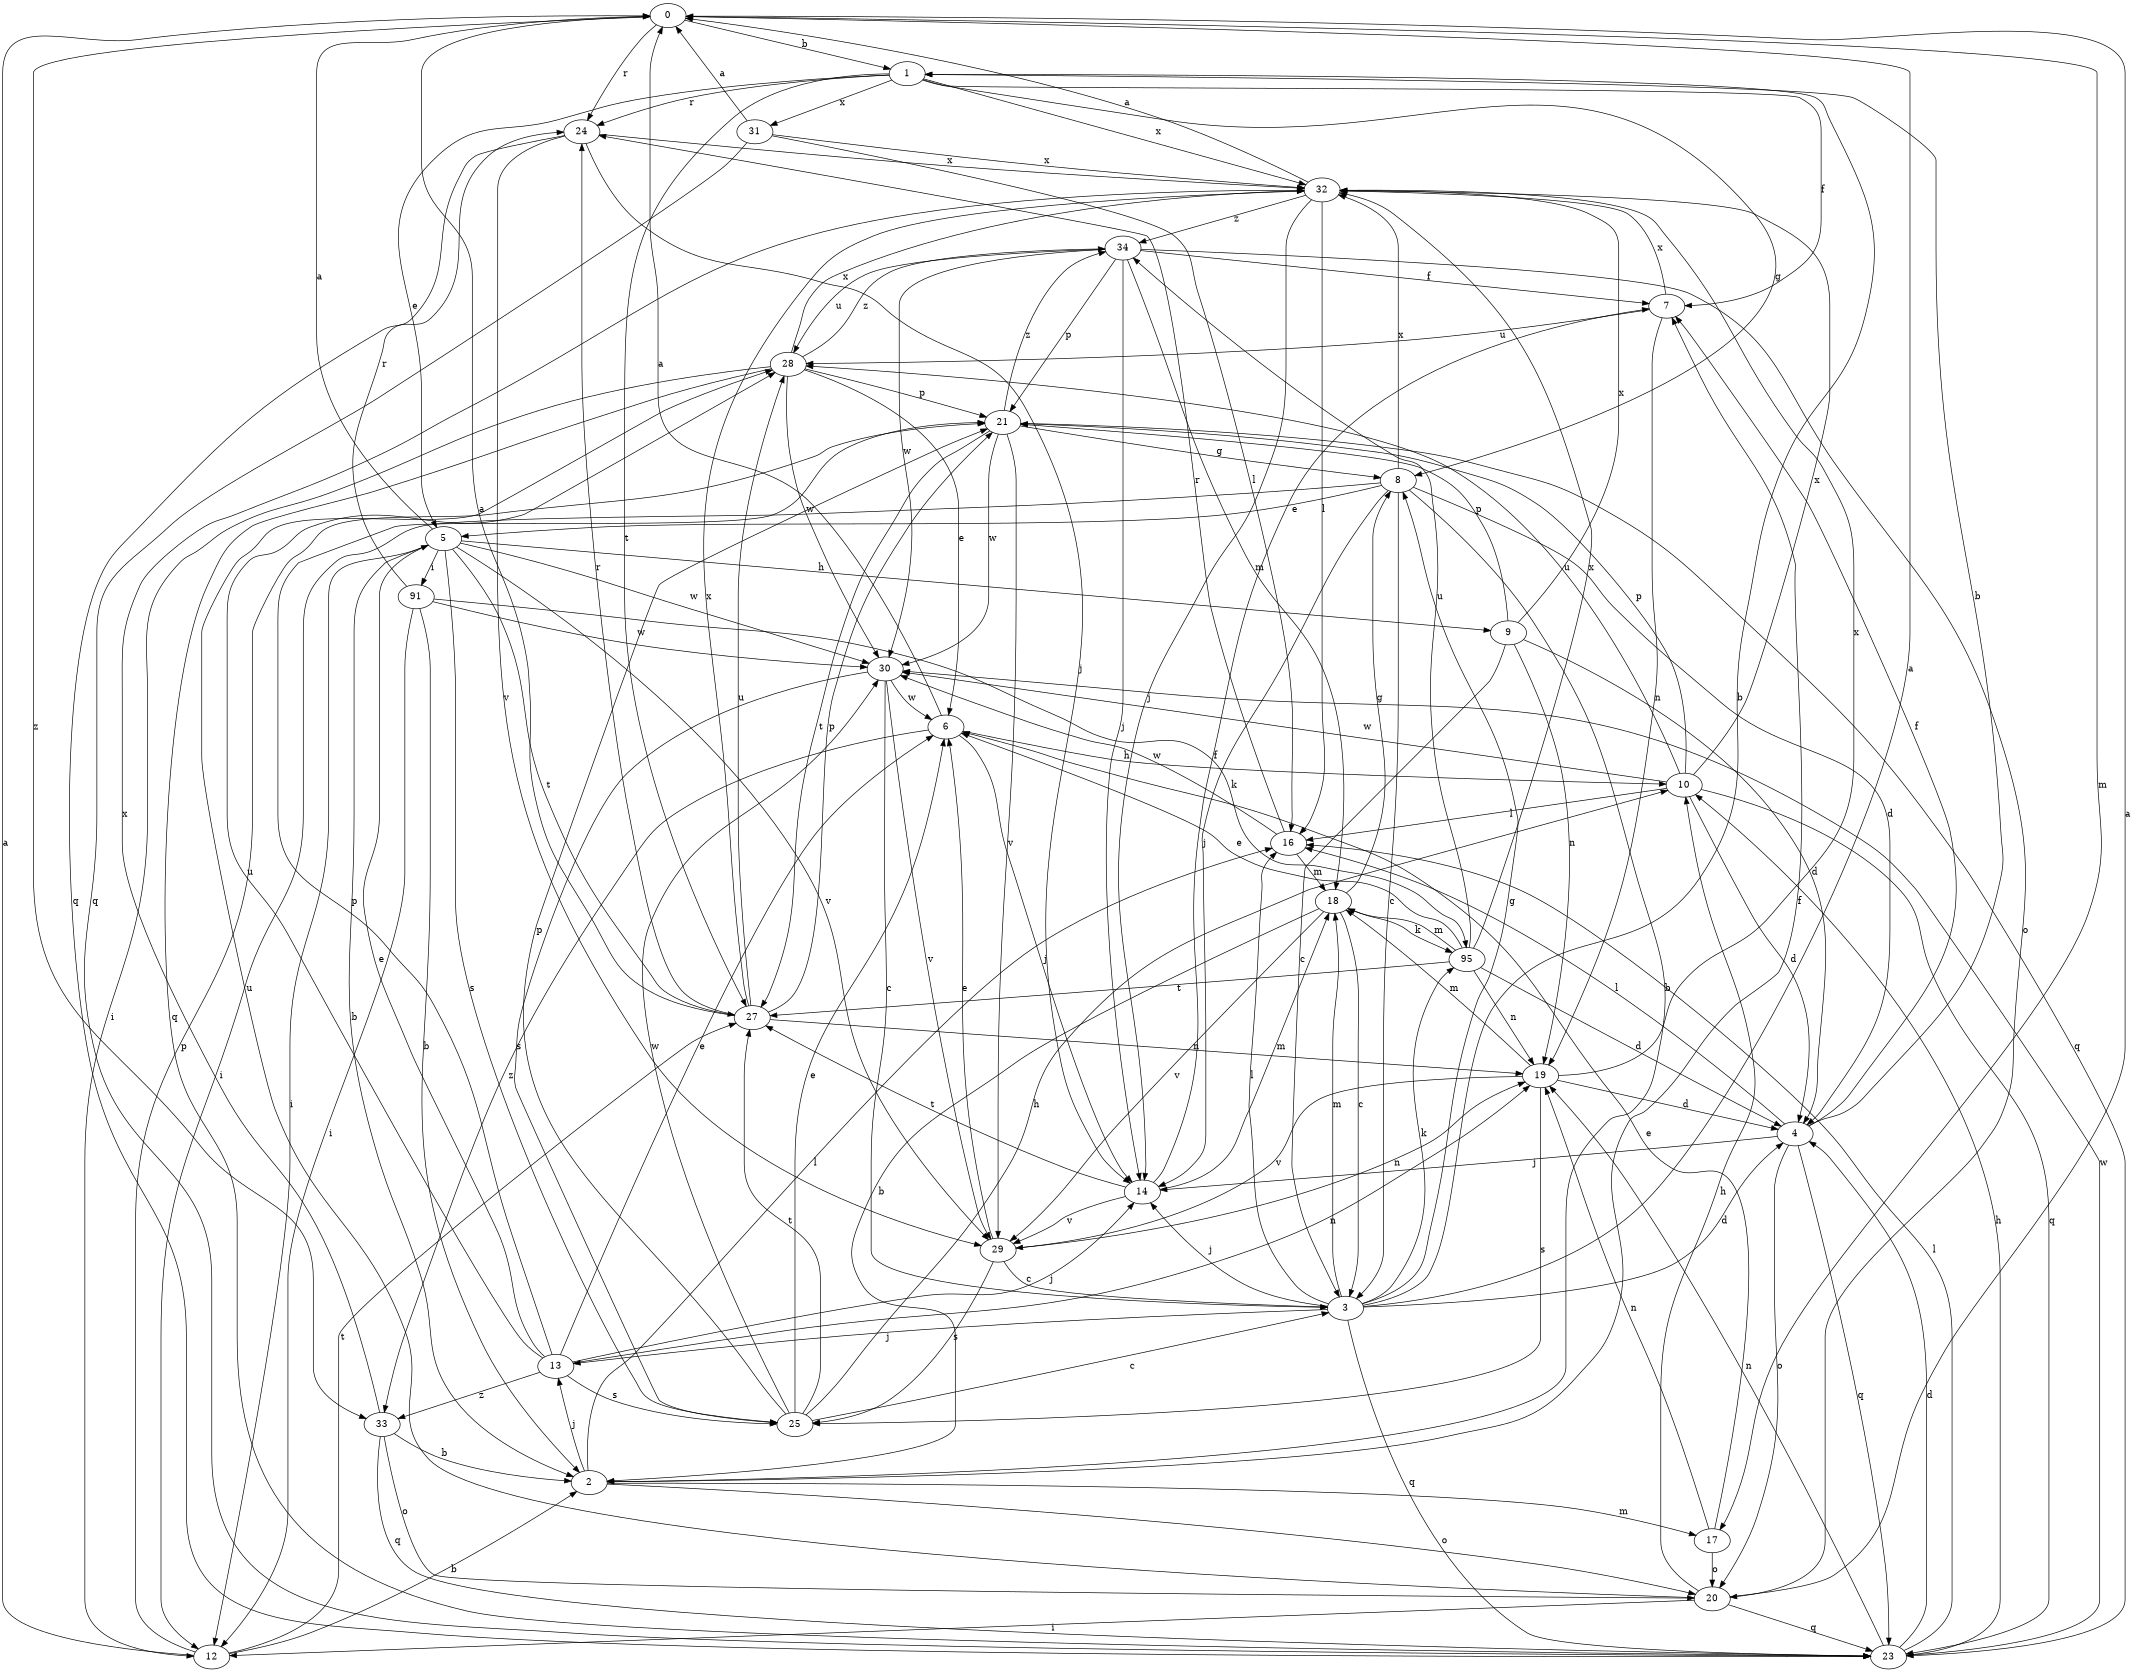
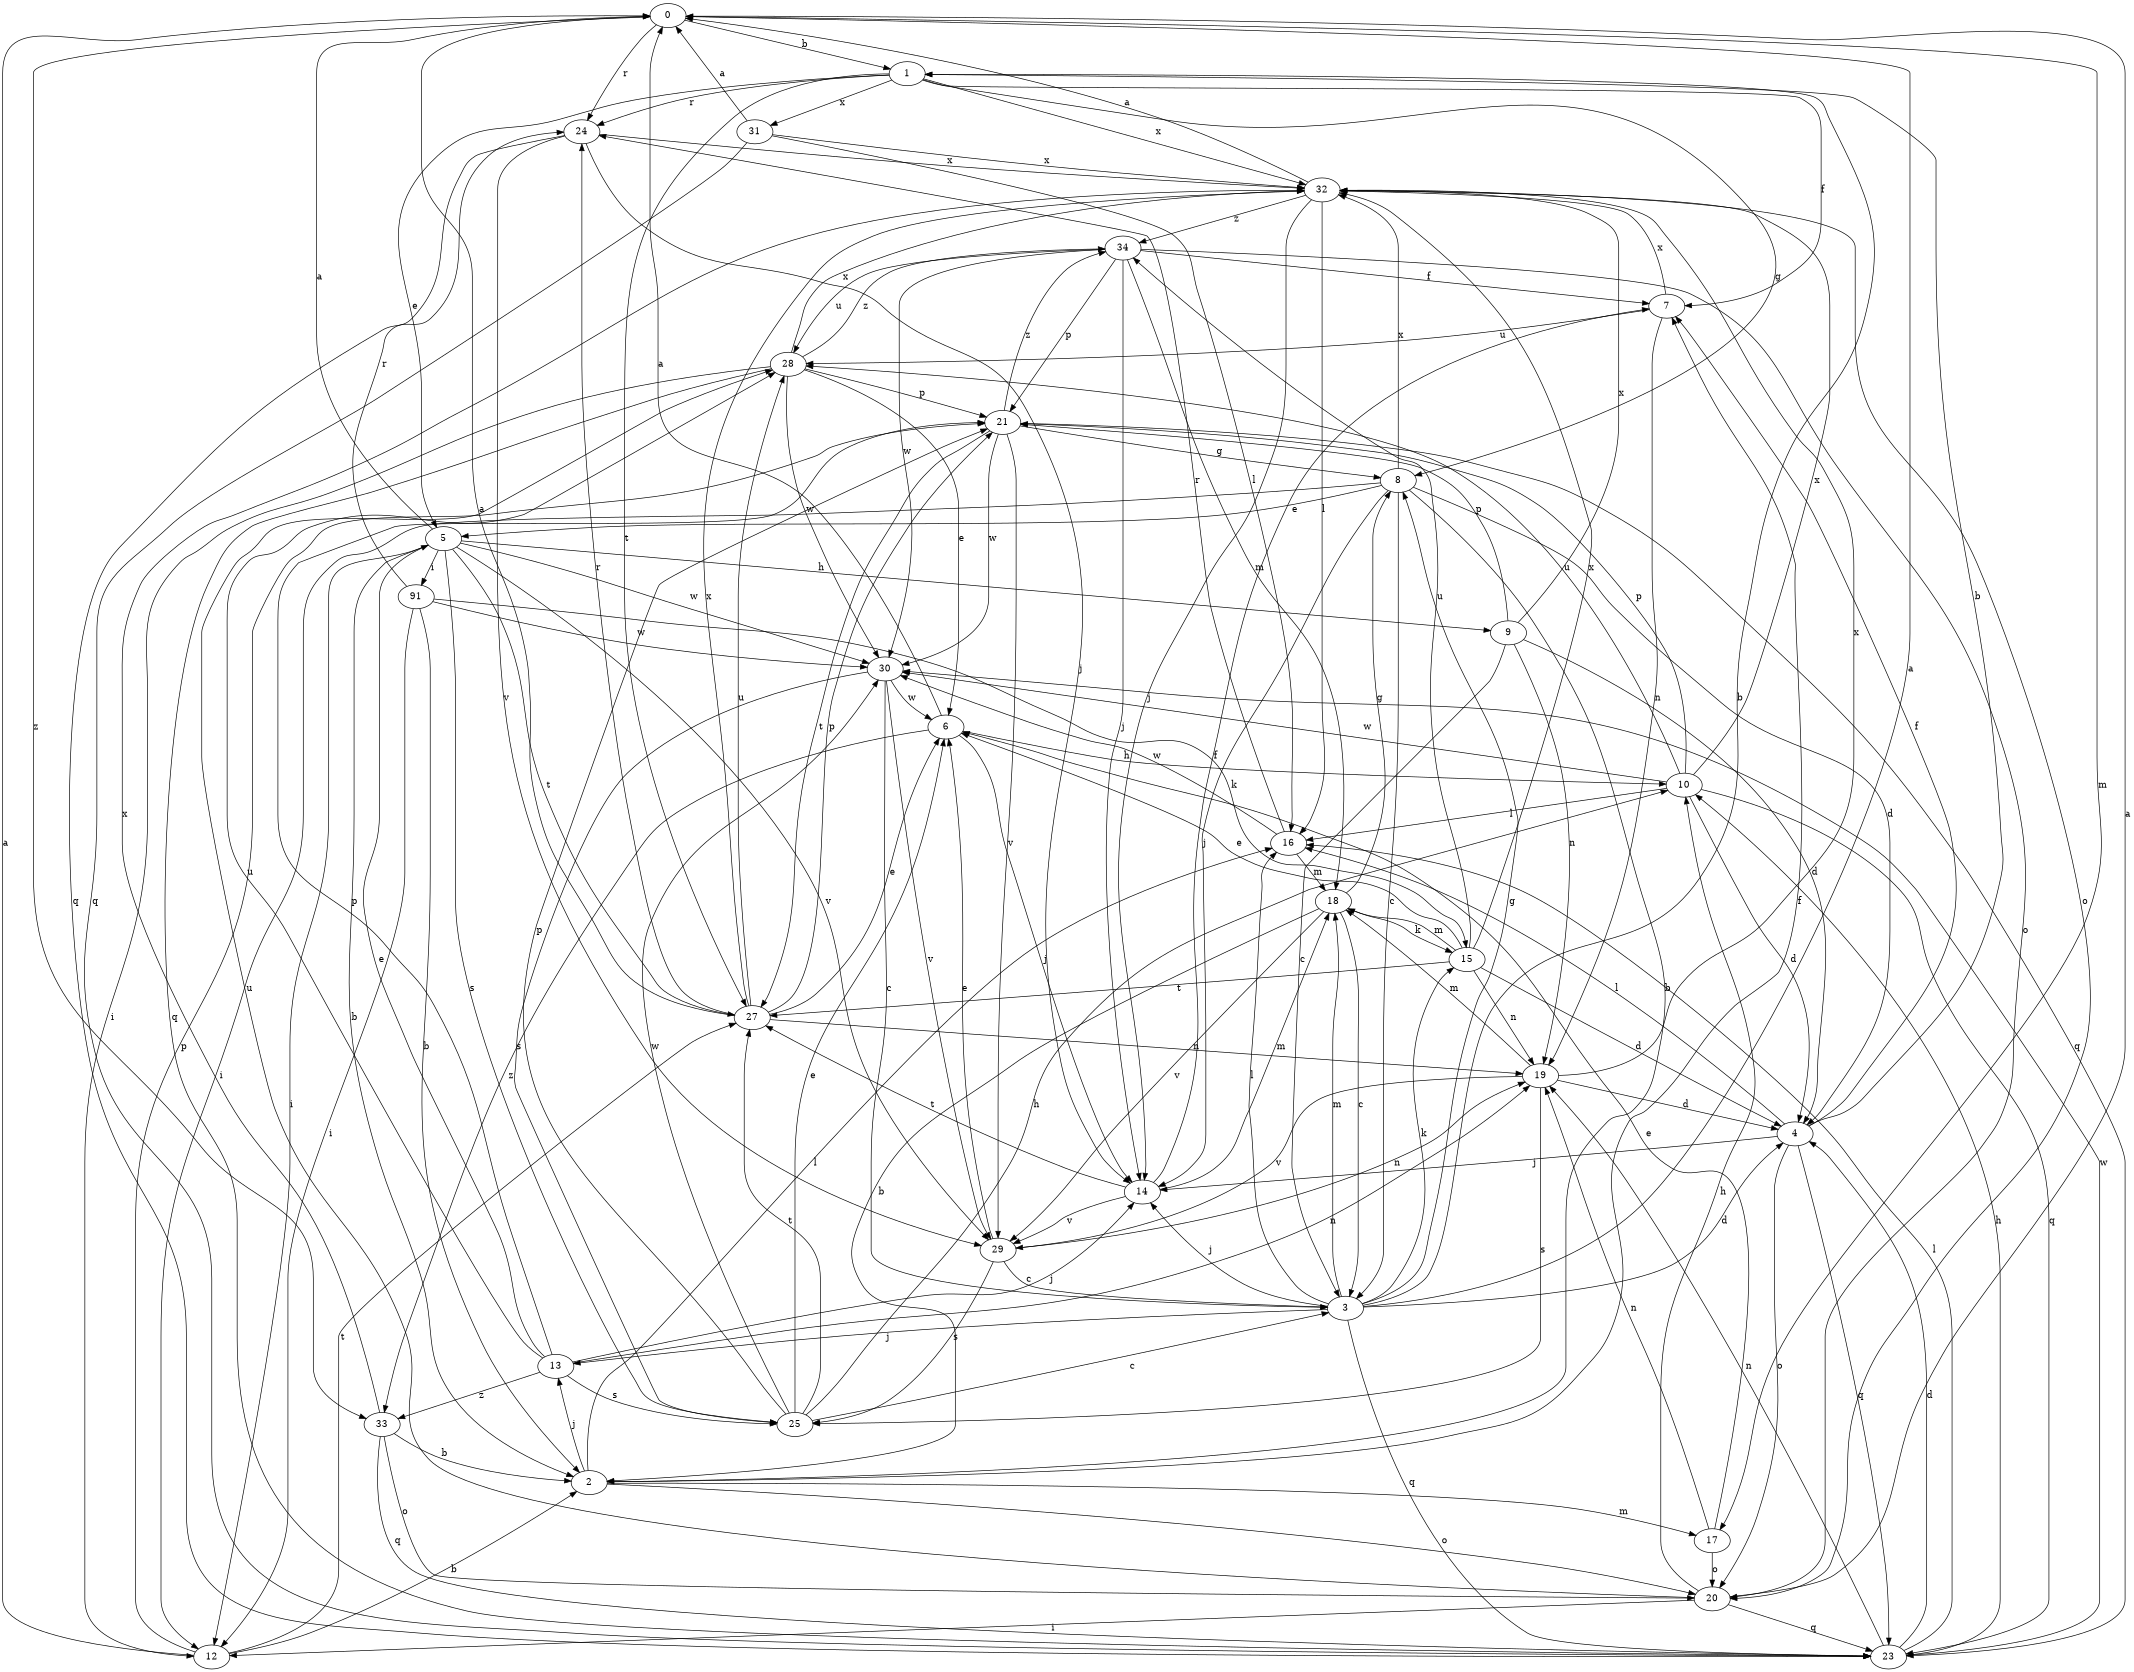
none -> (2031, 712)
(1467, 960) -> (1467, 960)
(709, 1023) -> (880, 900)
